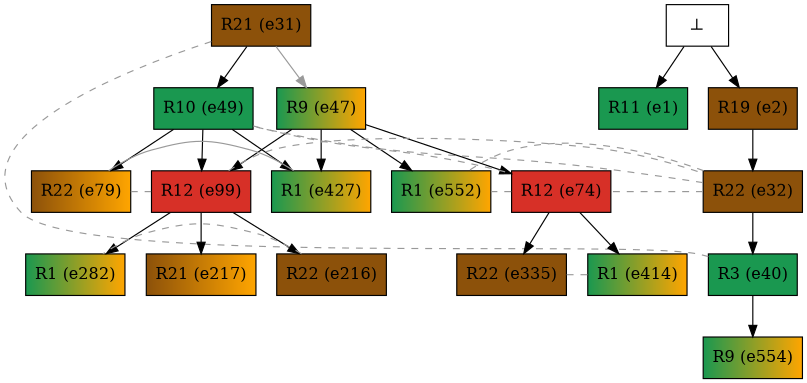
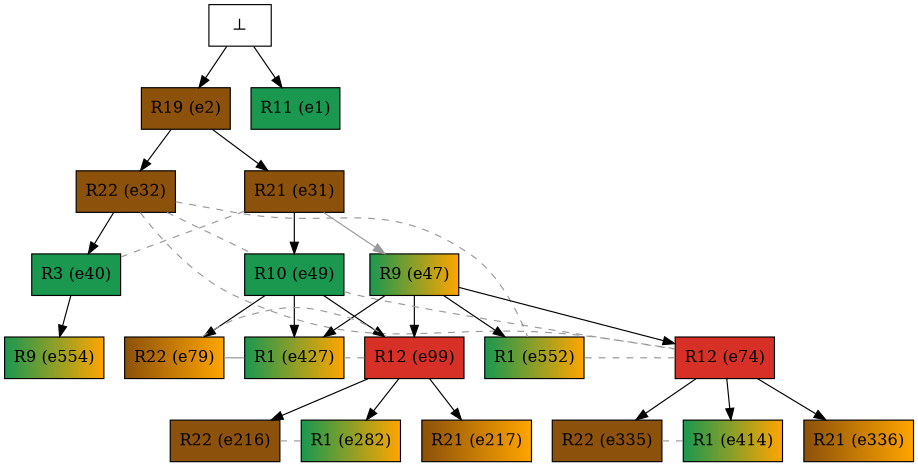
(465, 139) -> (354, 358)
none -> (235, 147)
none -> (859, 441)
